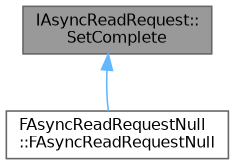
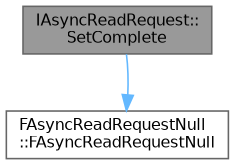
(107, 90) -> (128, 75)
